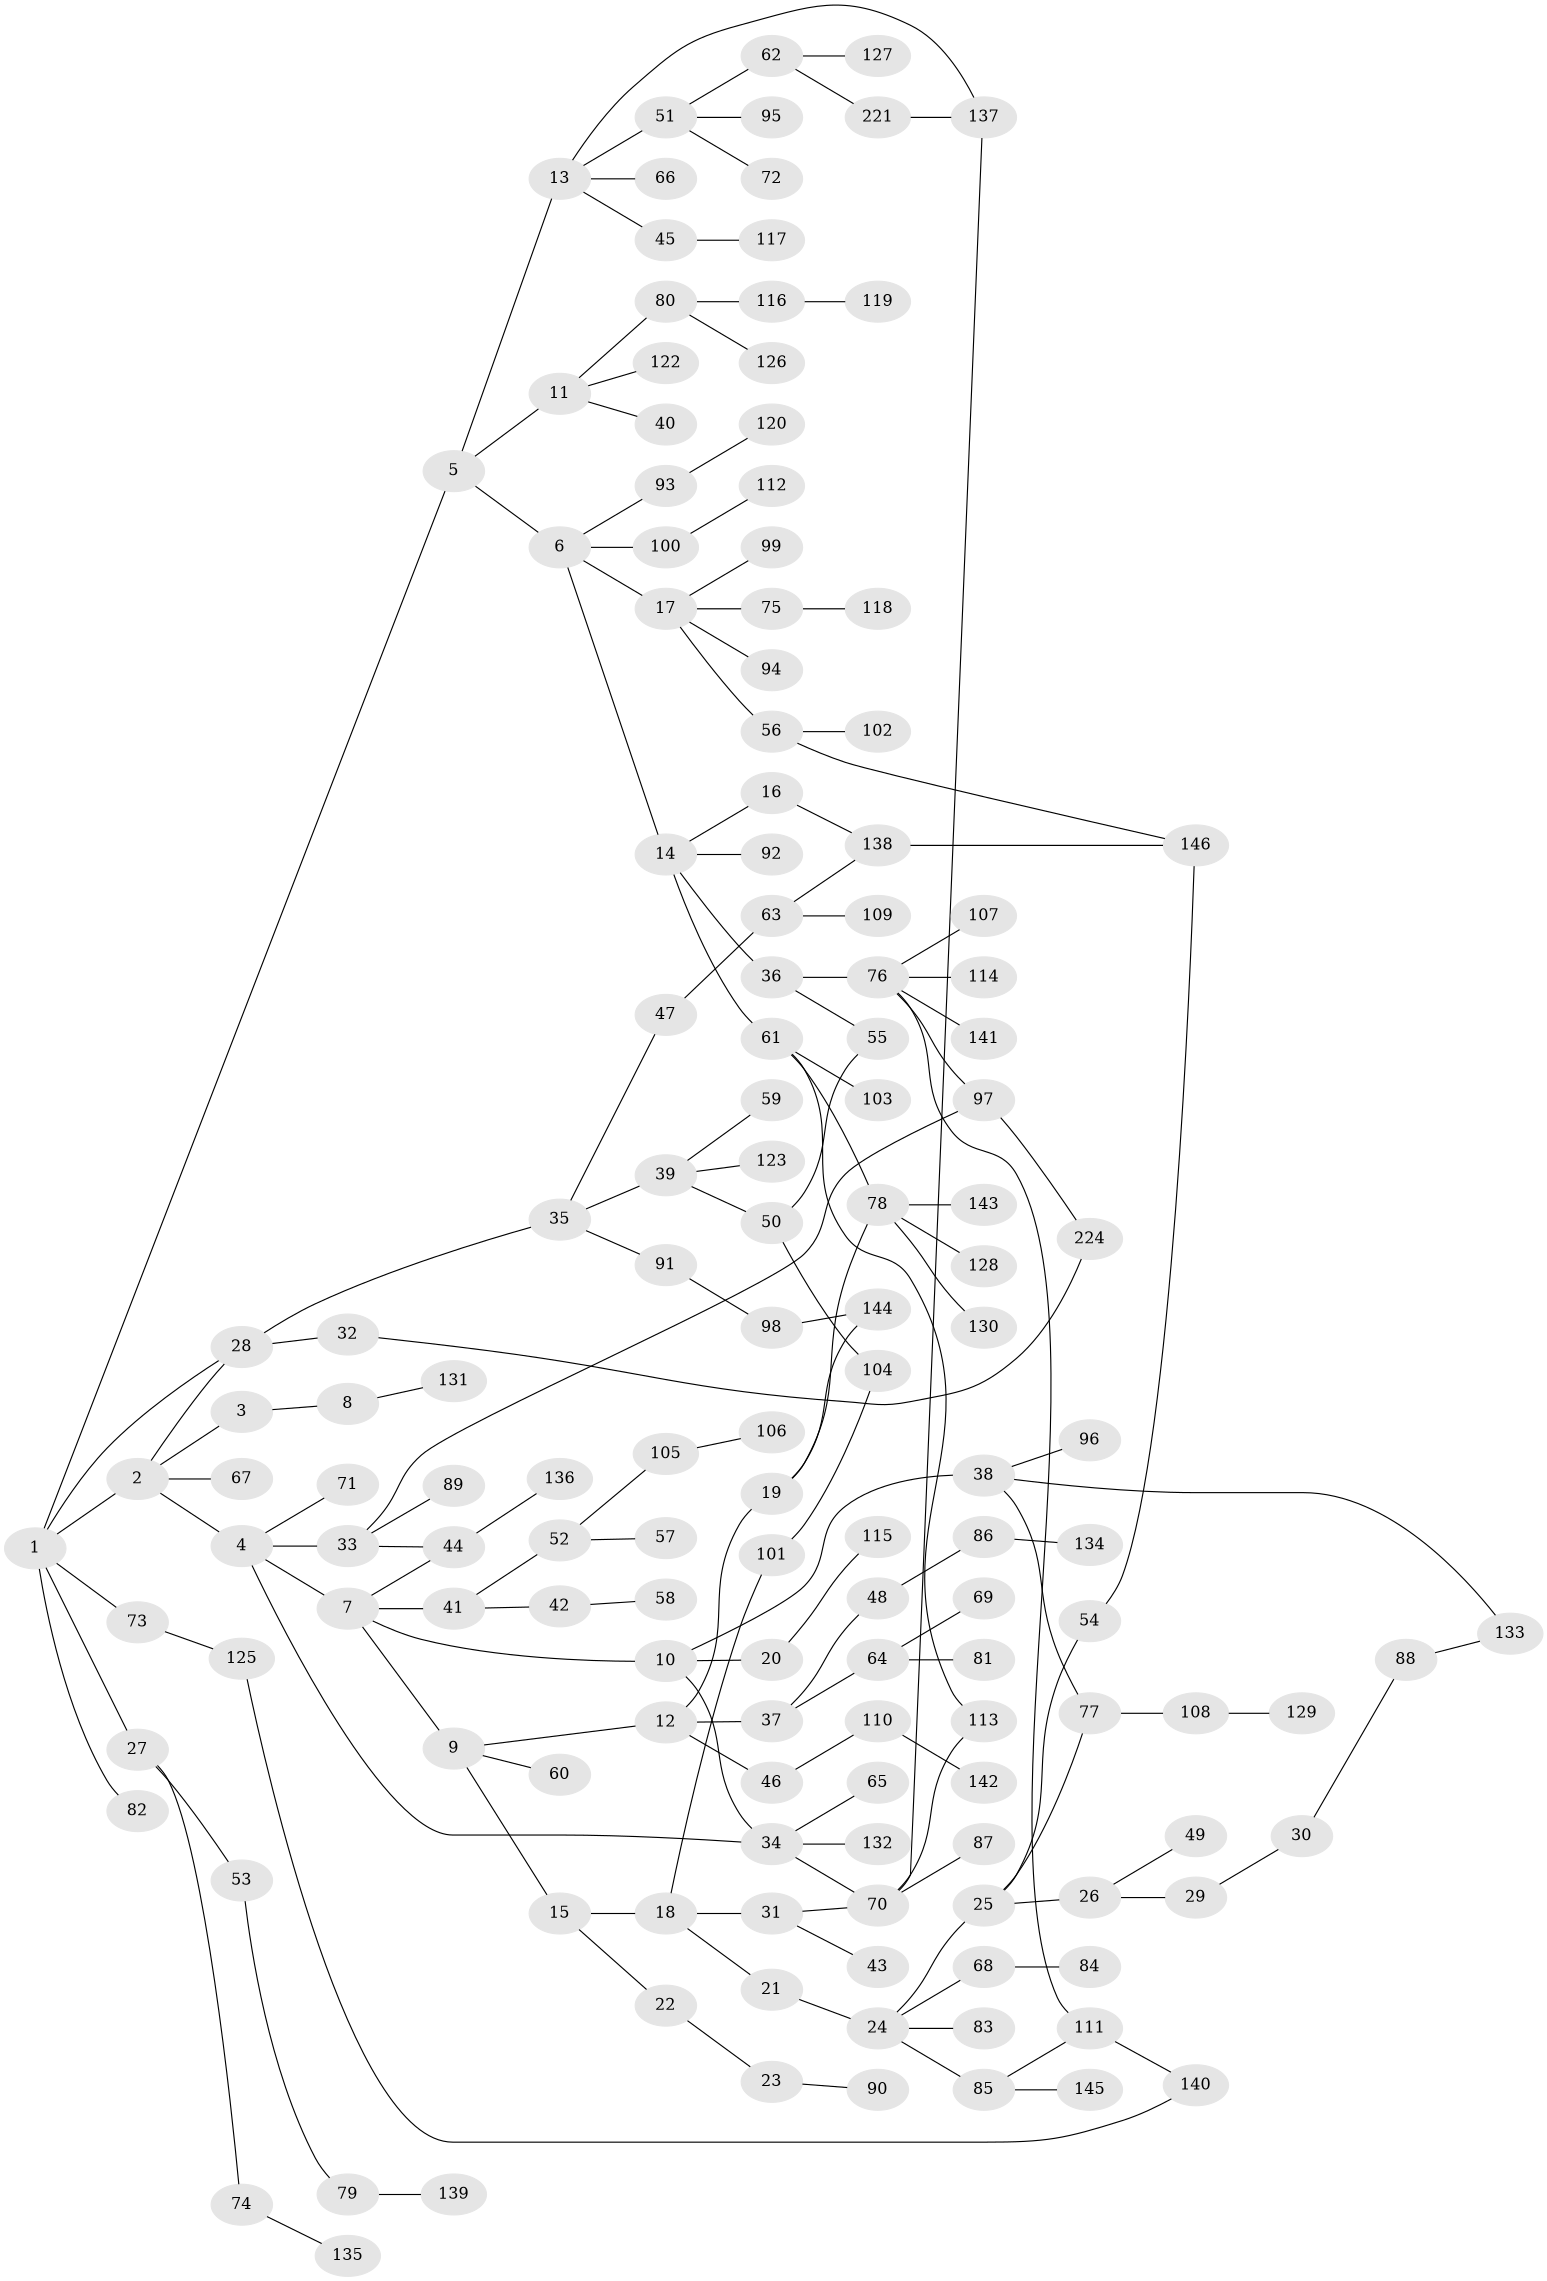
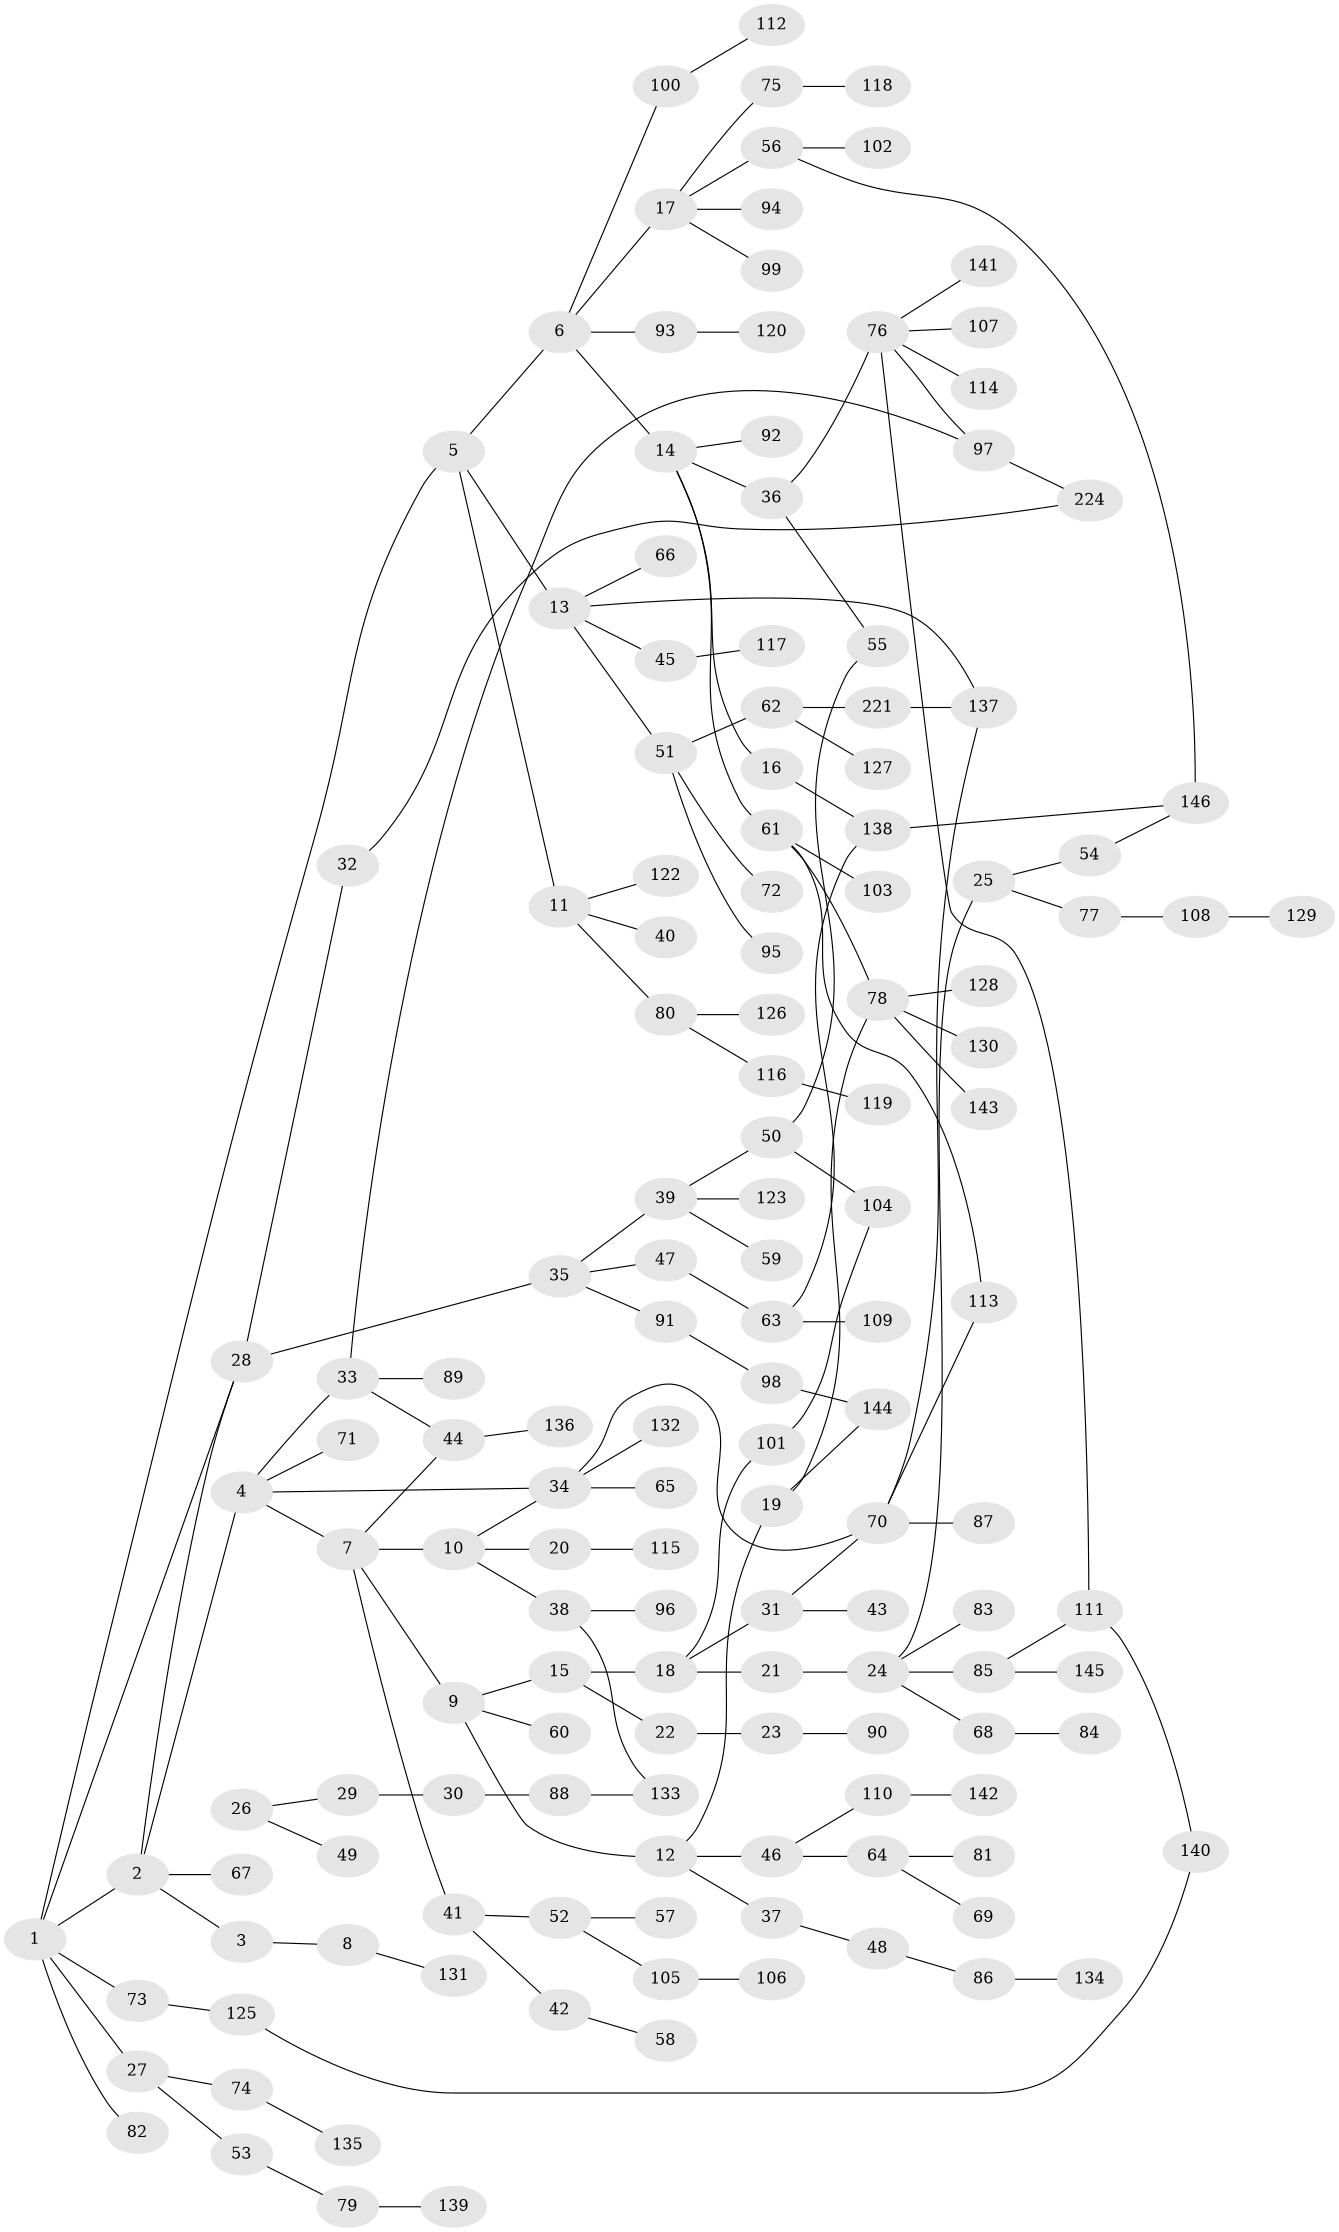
(1049, 1624) -> none
(825, 1691) -> (825, 1856)
(1044, 1901) -> none
